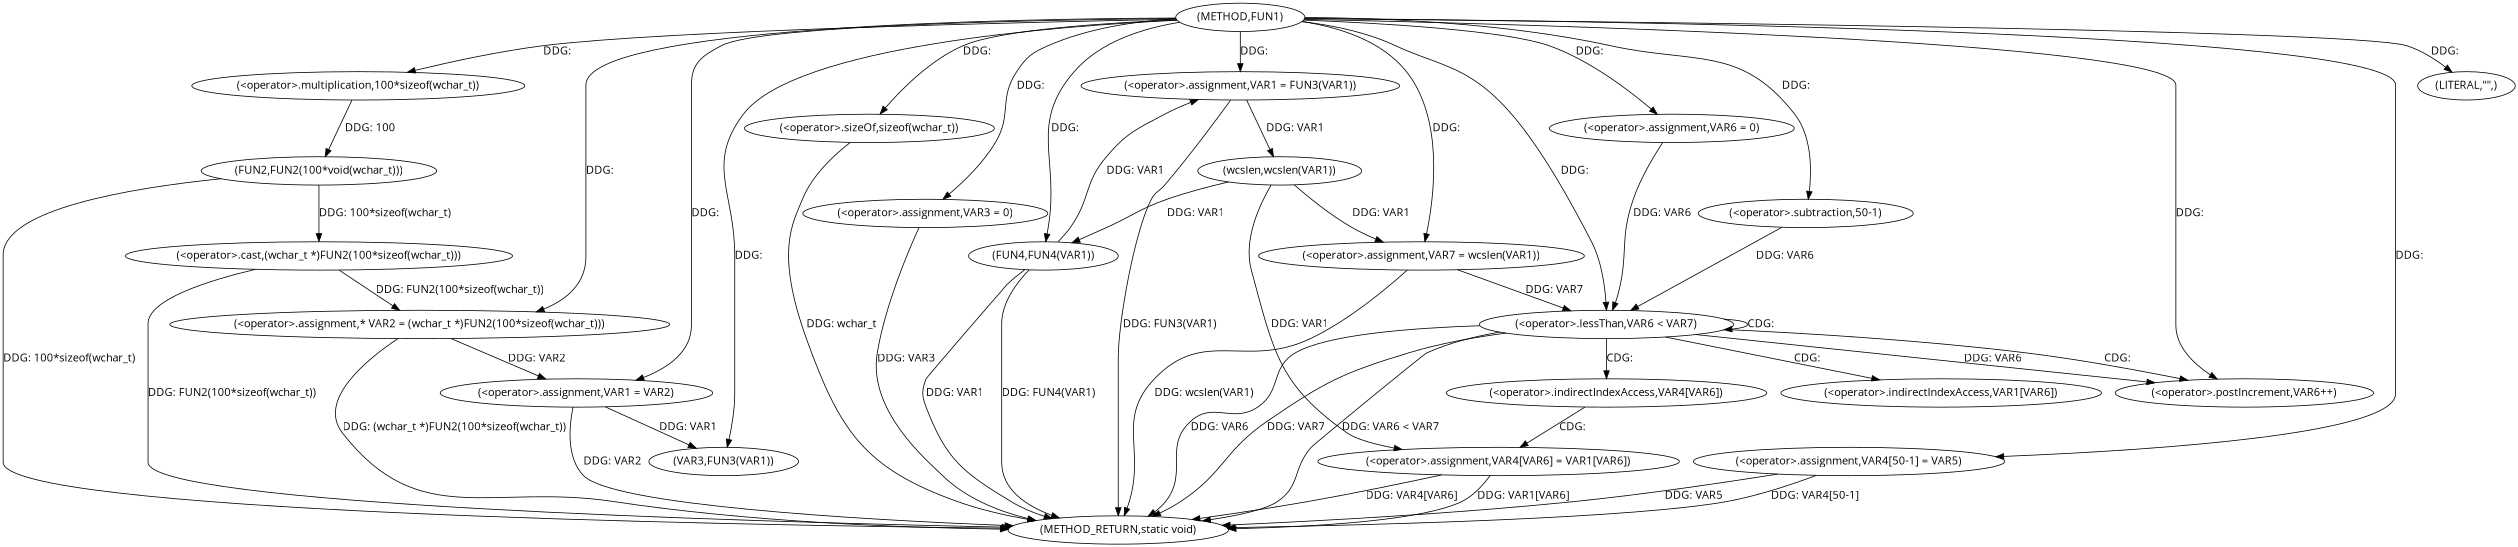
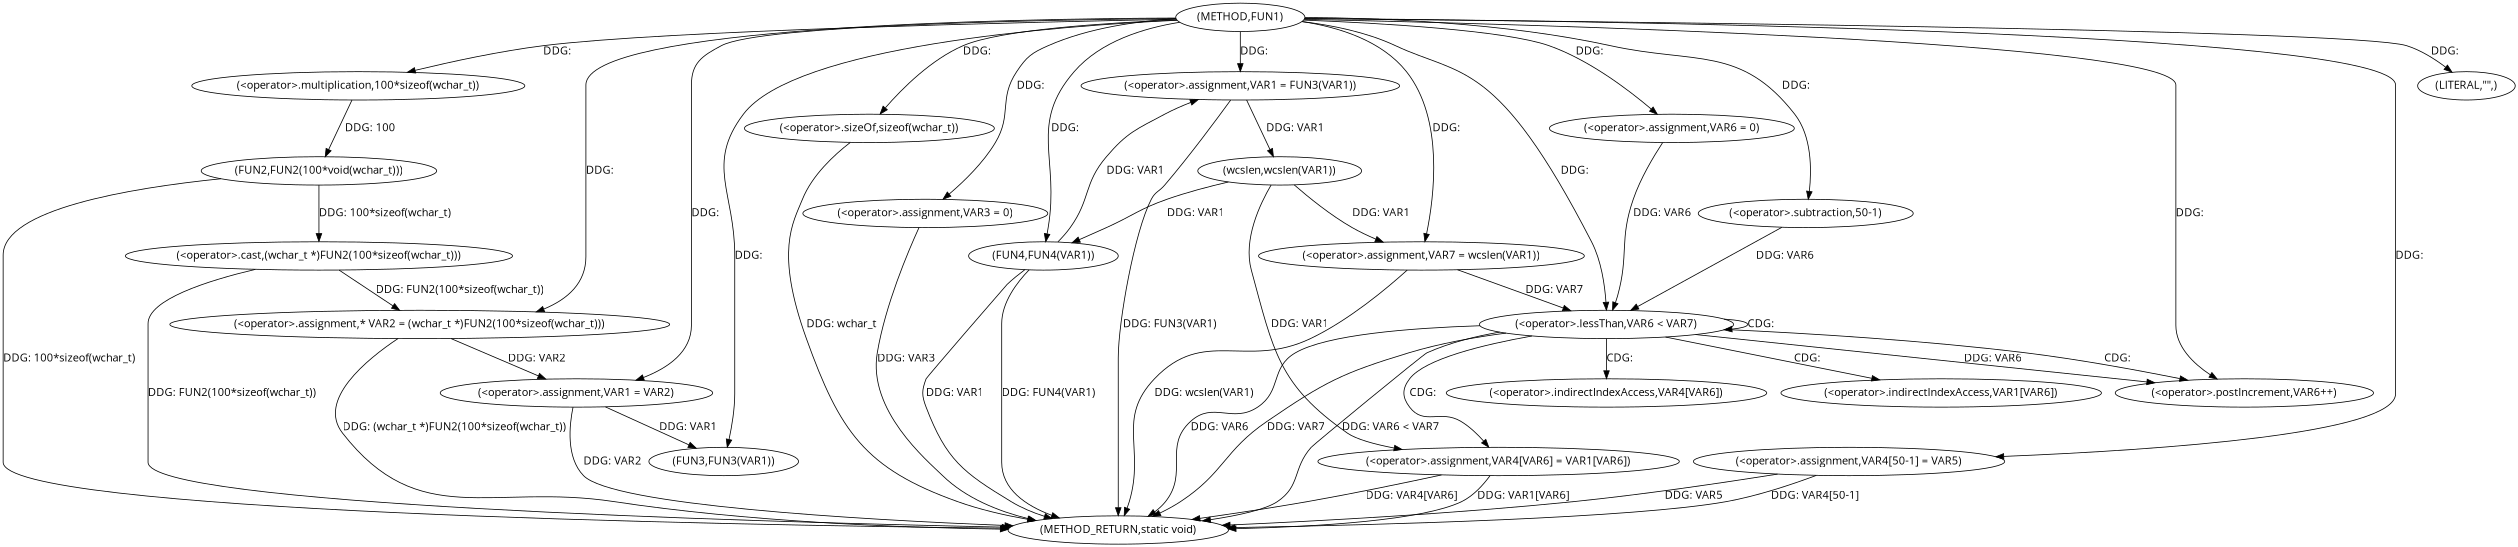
(1556, 425) -> (1415, 374)
(724, 461) -> (724, 461)
